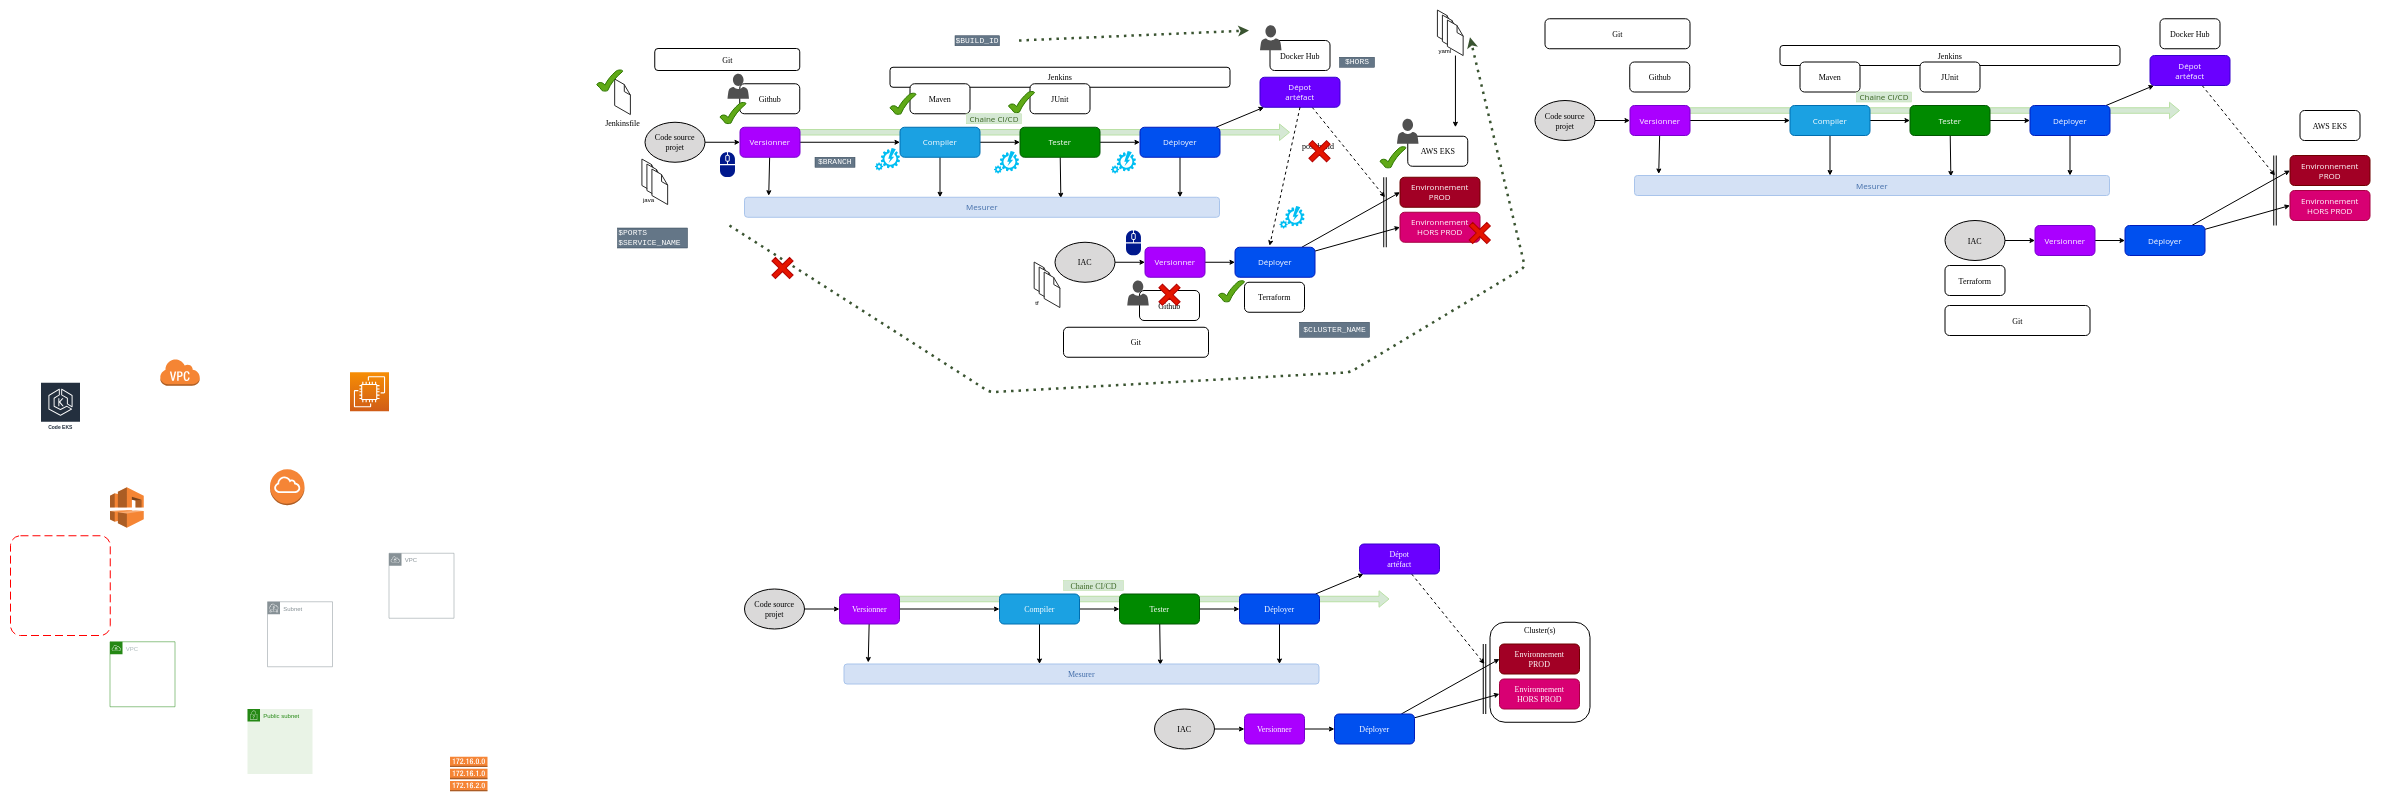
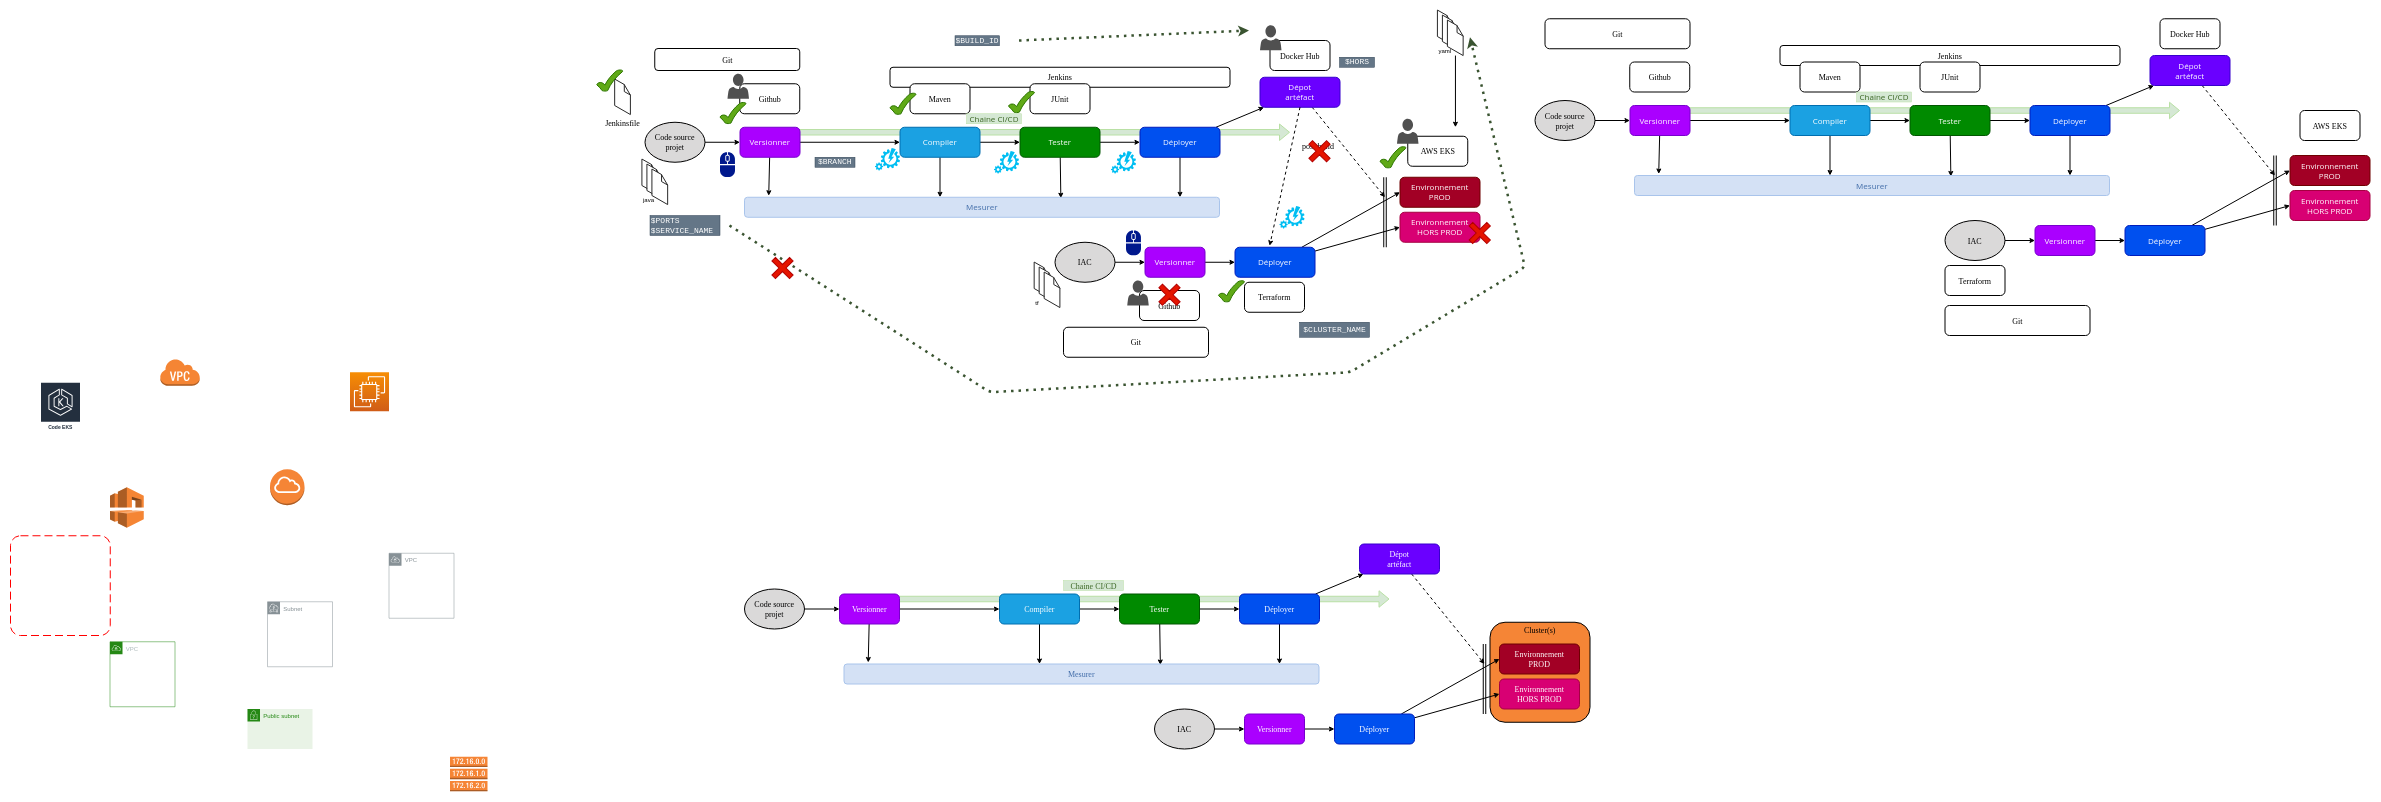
(652, 238) -> (685, 226)
(1540, 631) -> (1540, 631)
(280, 742) -> (280, 729)
